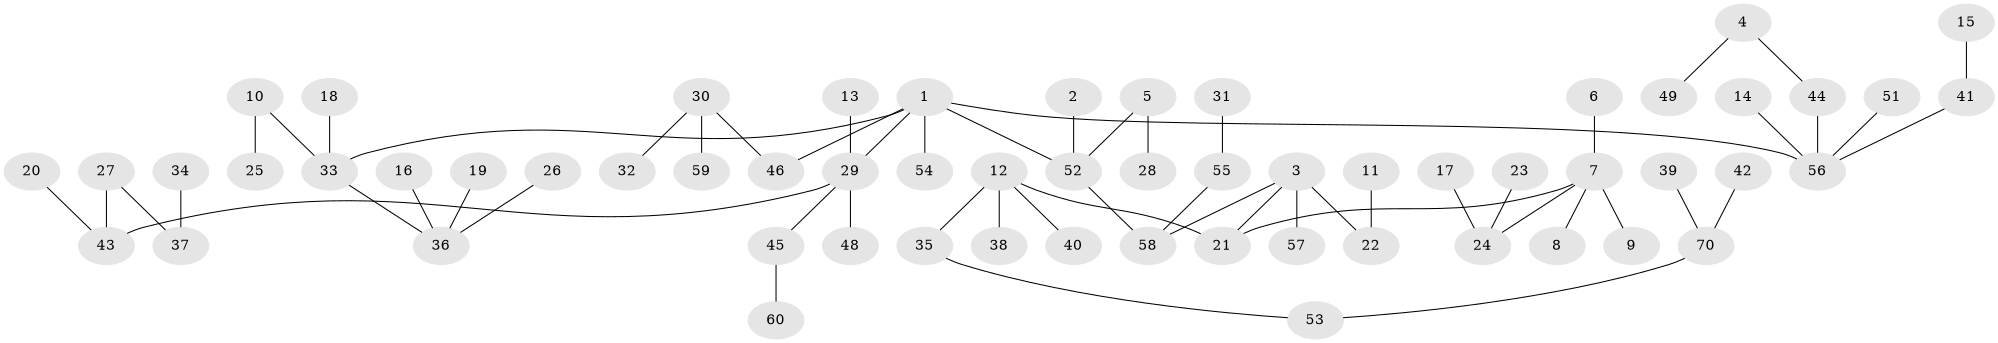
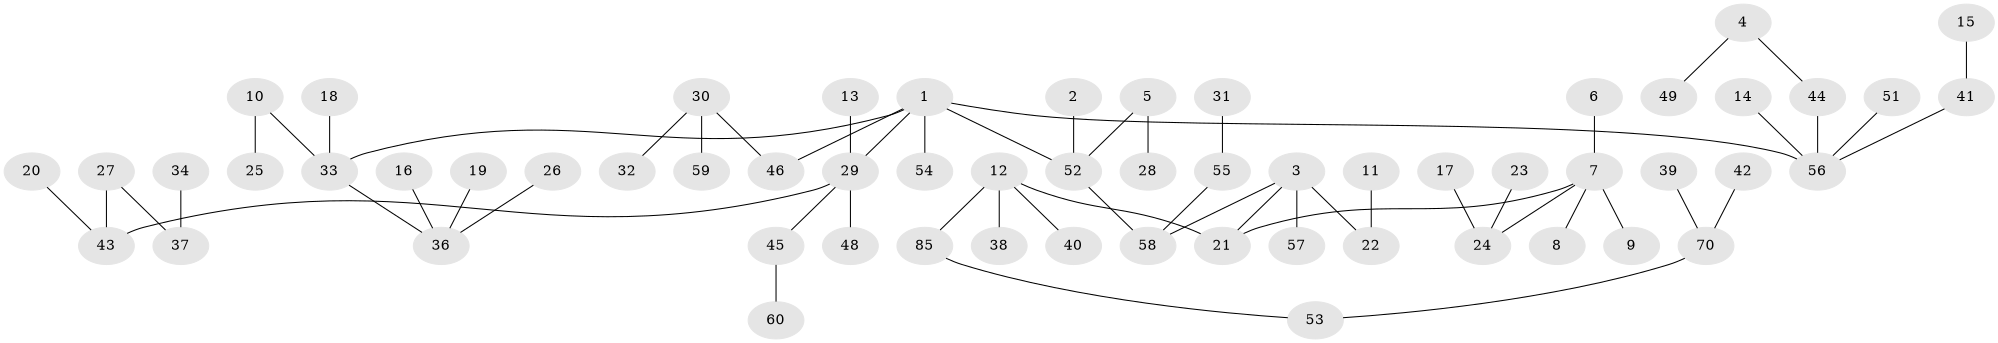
(925, 246) -> (925, 246)
